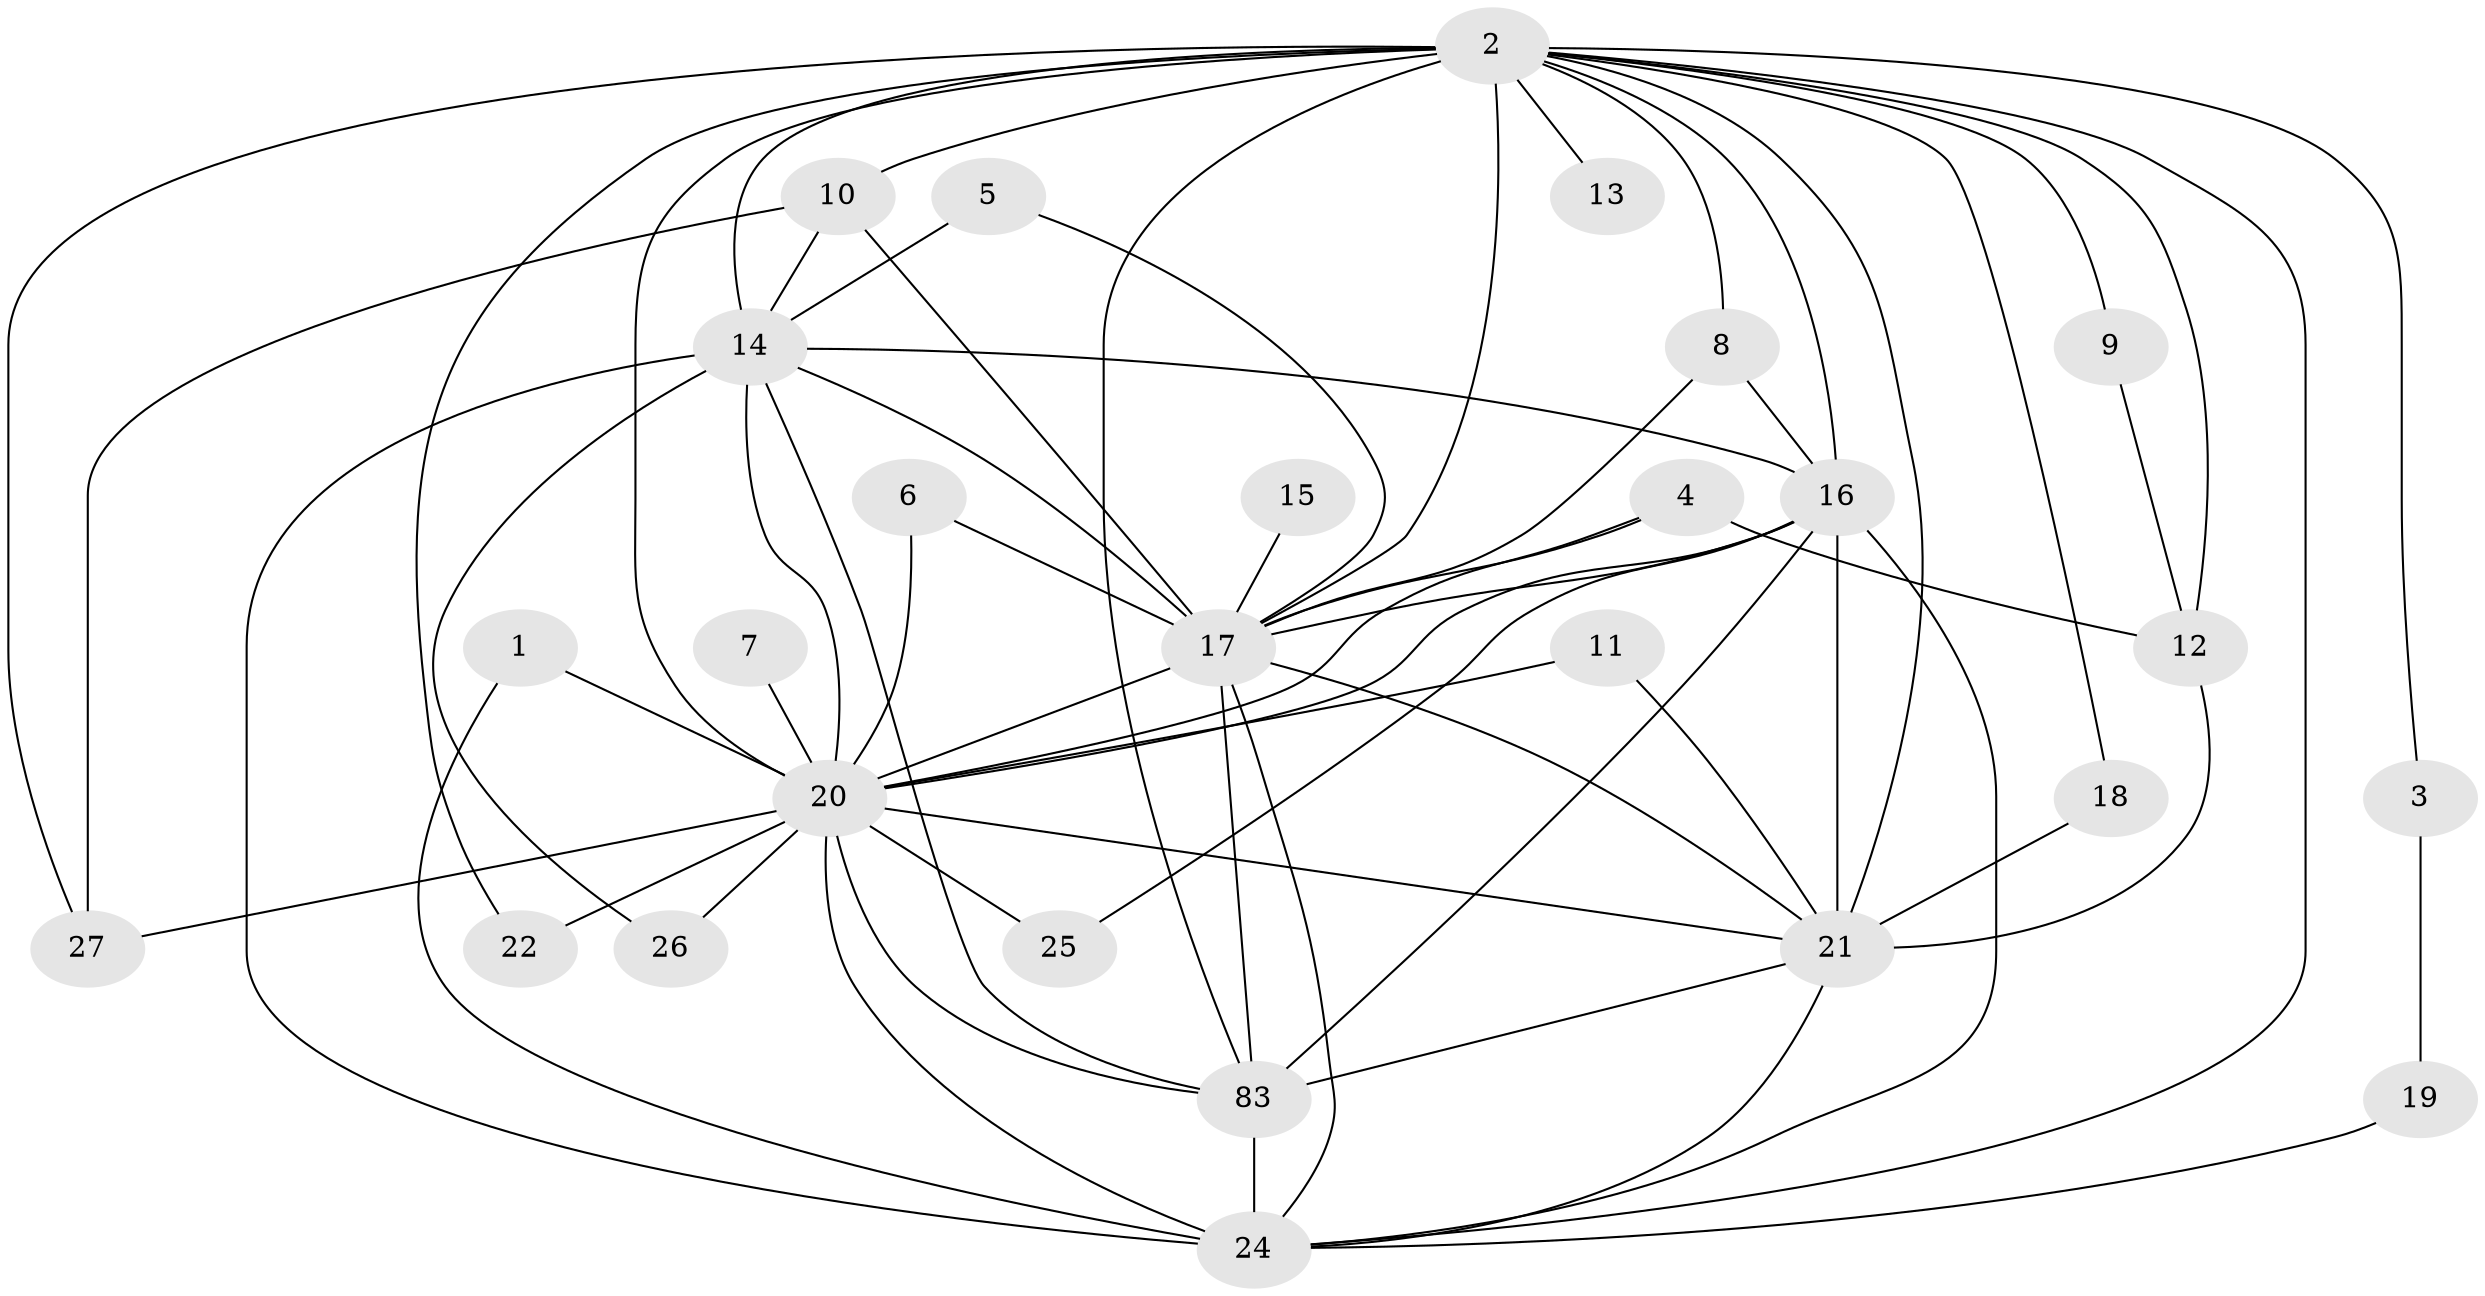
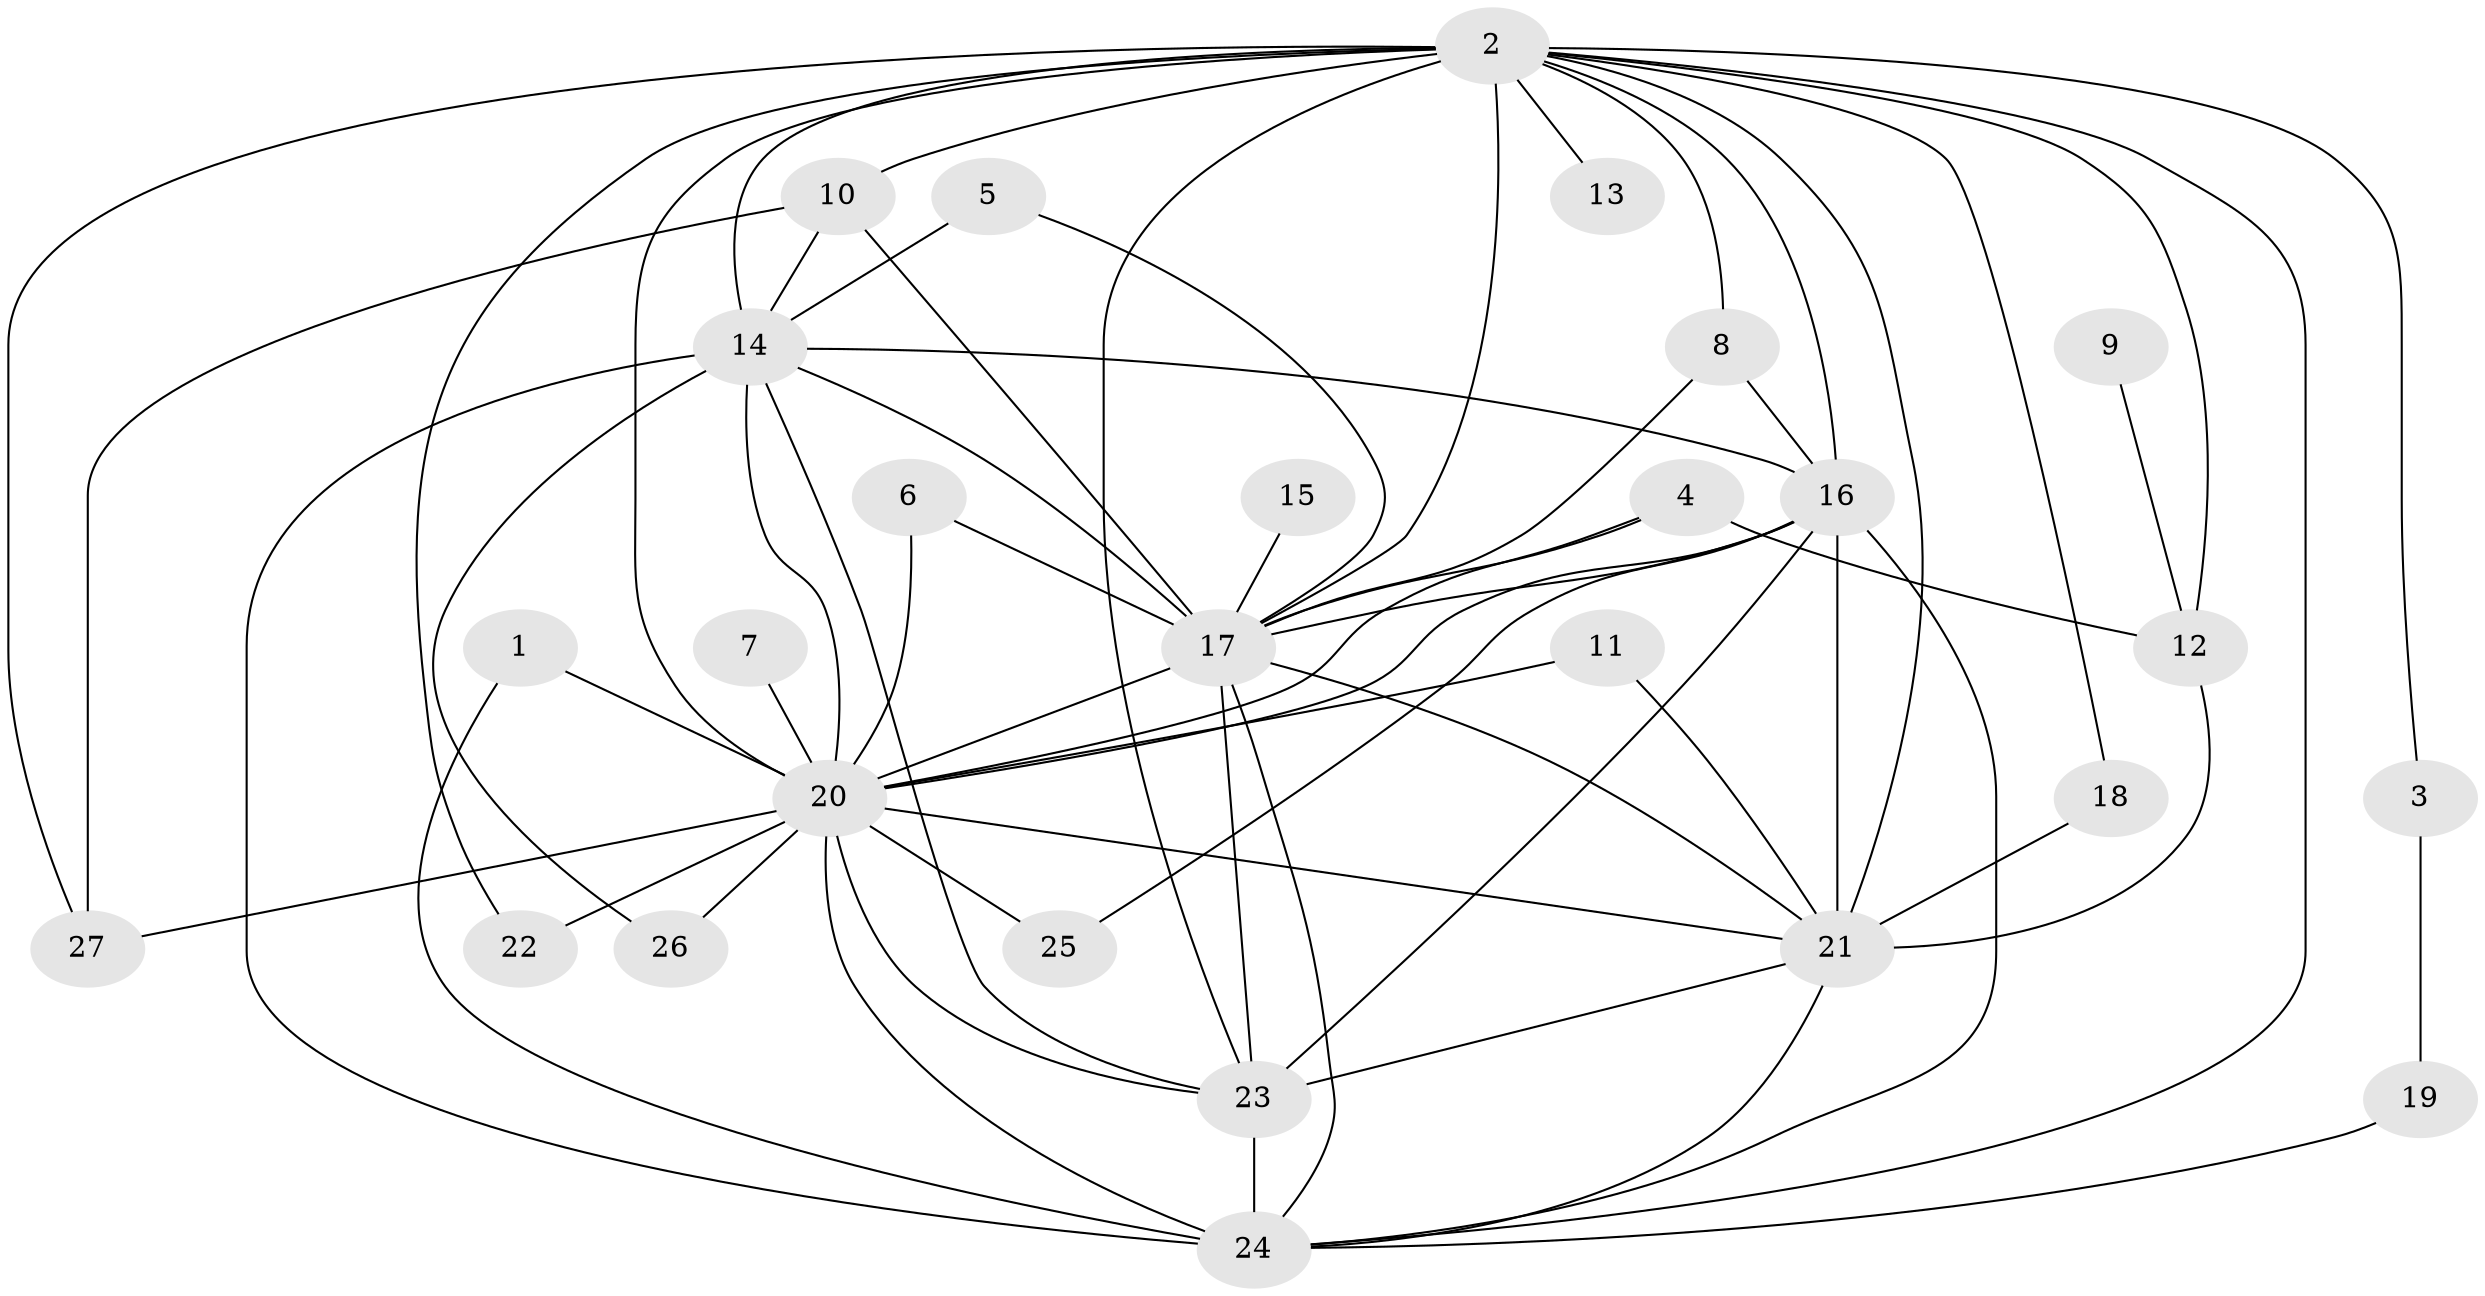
(1972, 132) -> none
(1254, 1099) -> (1254, 1099)
